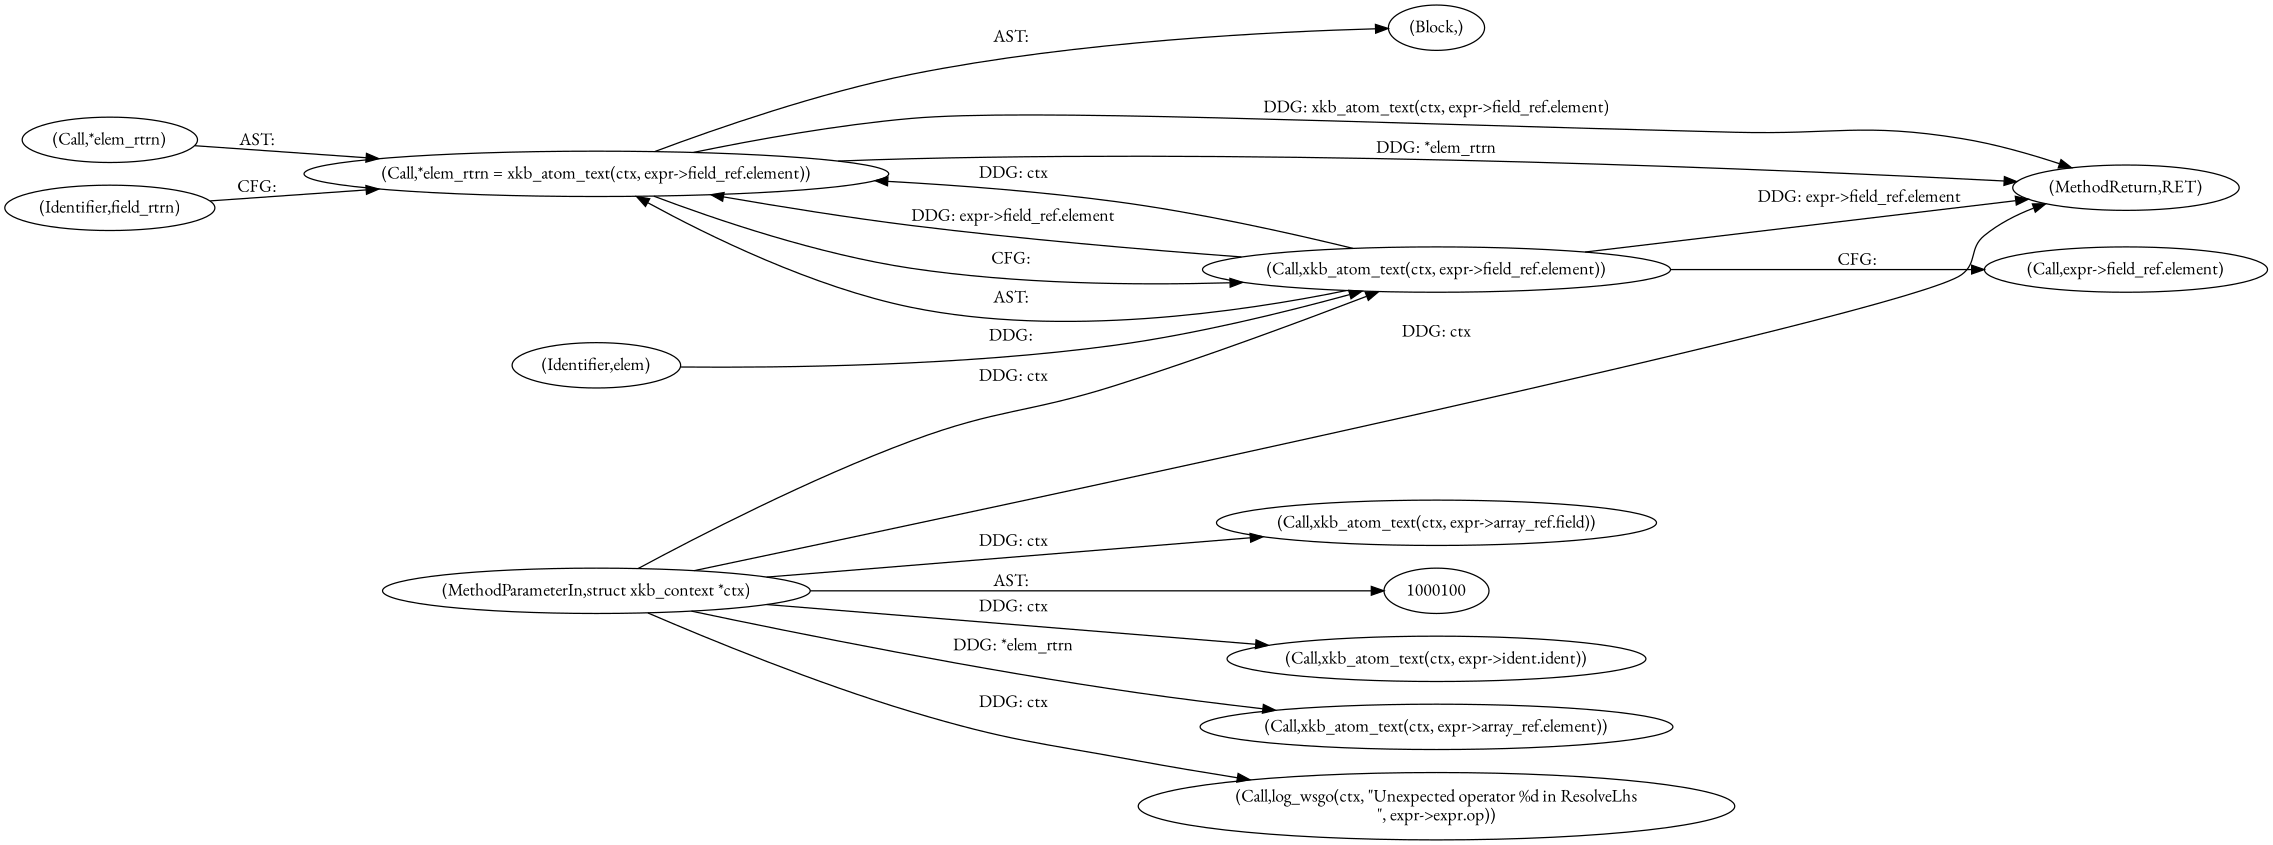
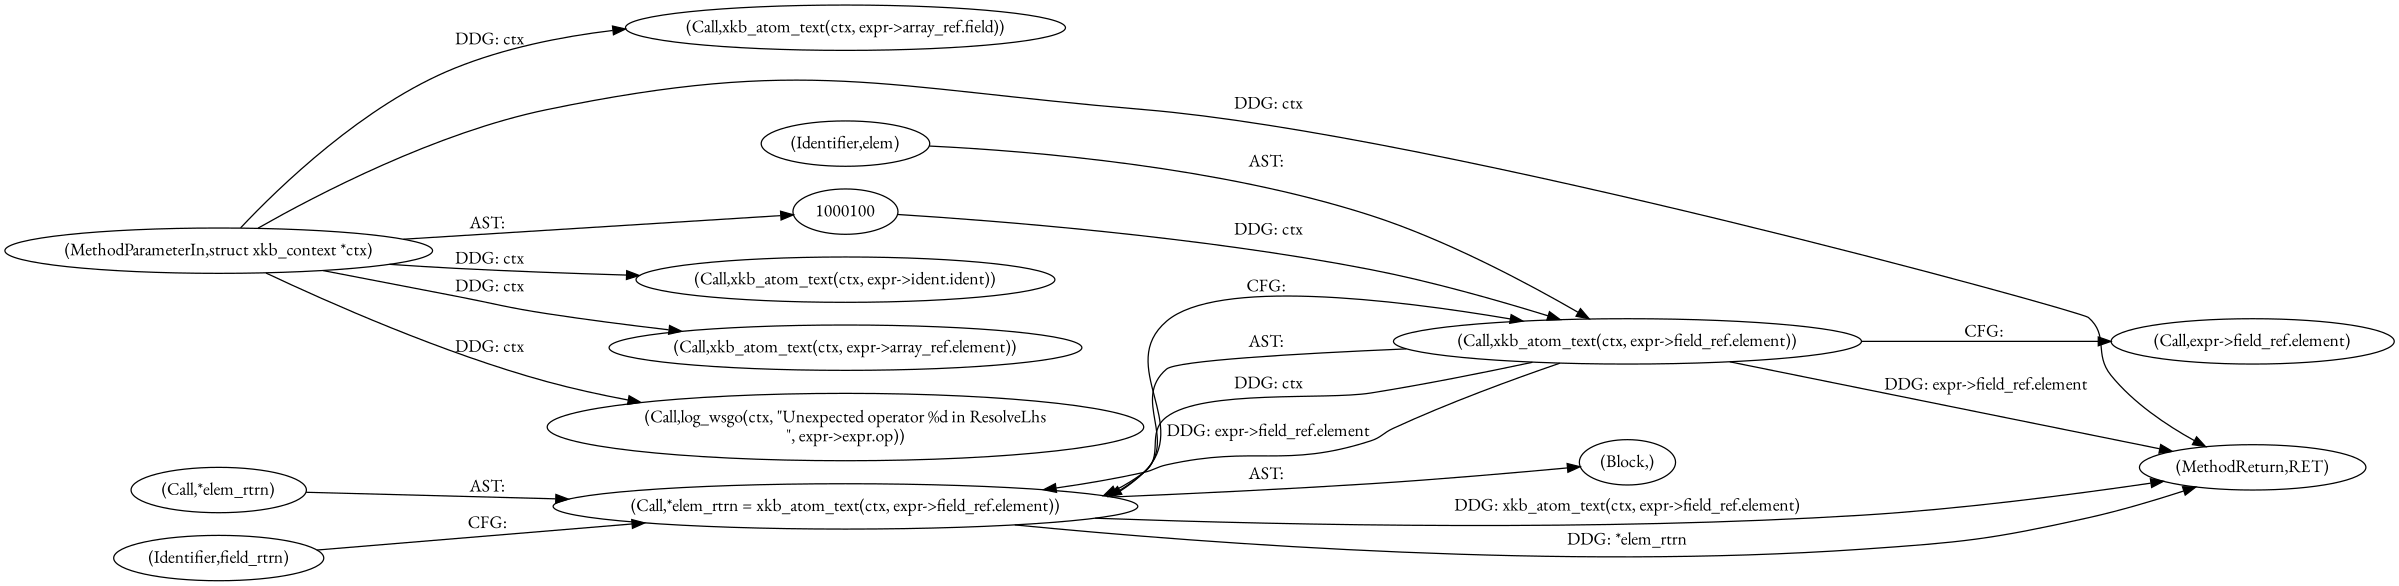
(1013, 336) -> (1269, 162)
(996, 415) -> (1226, 246)
(1013, 646) -> (490, 287)
